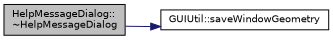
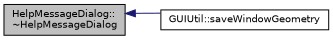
(138, 26) -> (148, 13)
